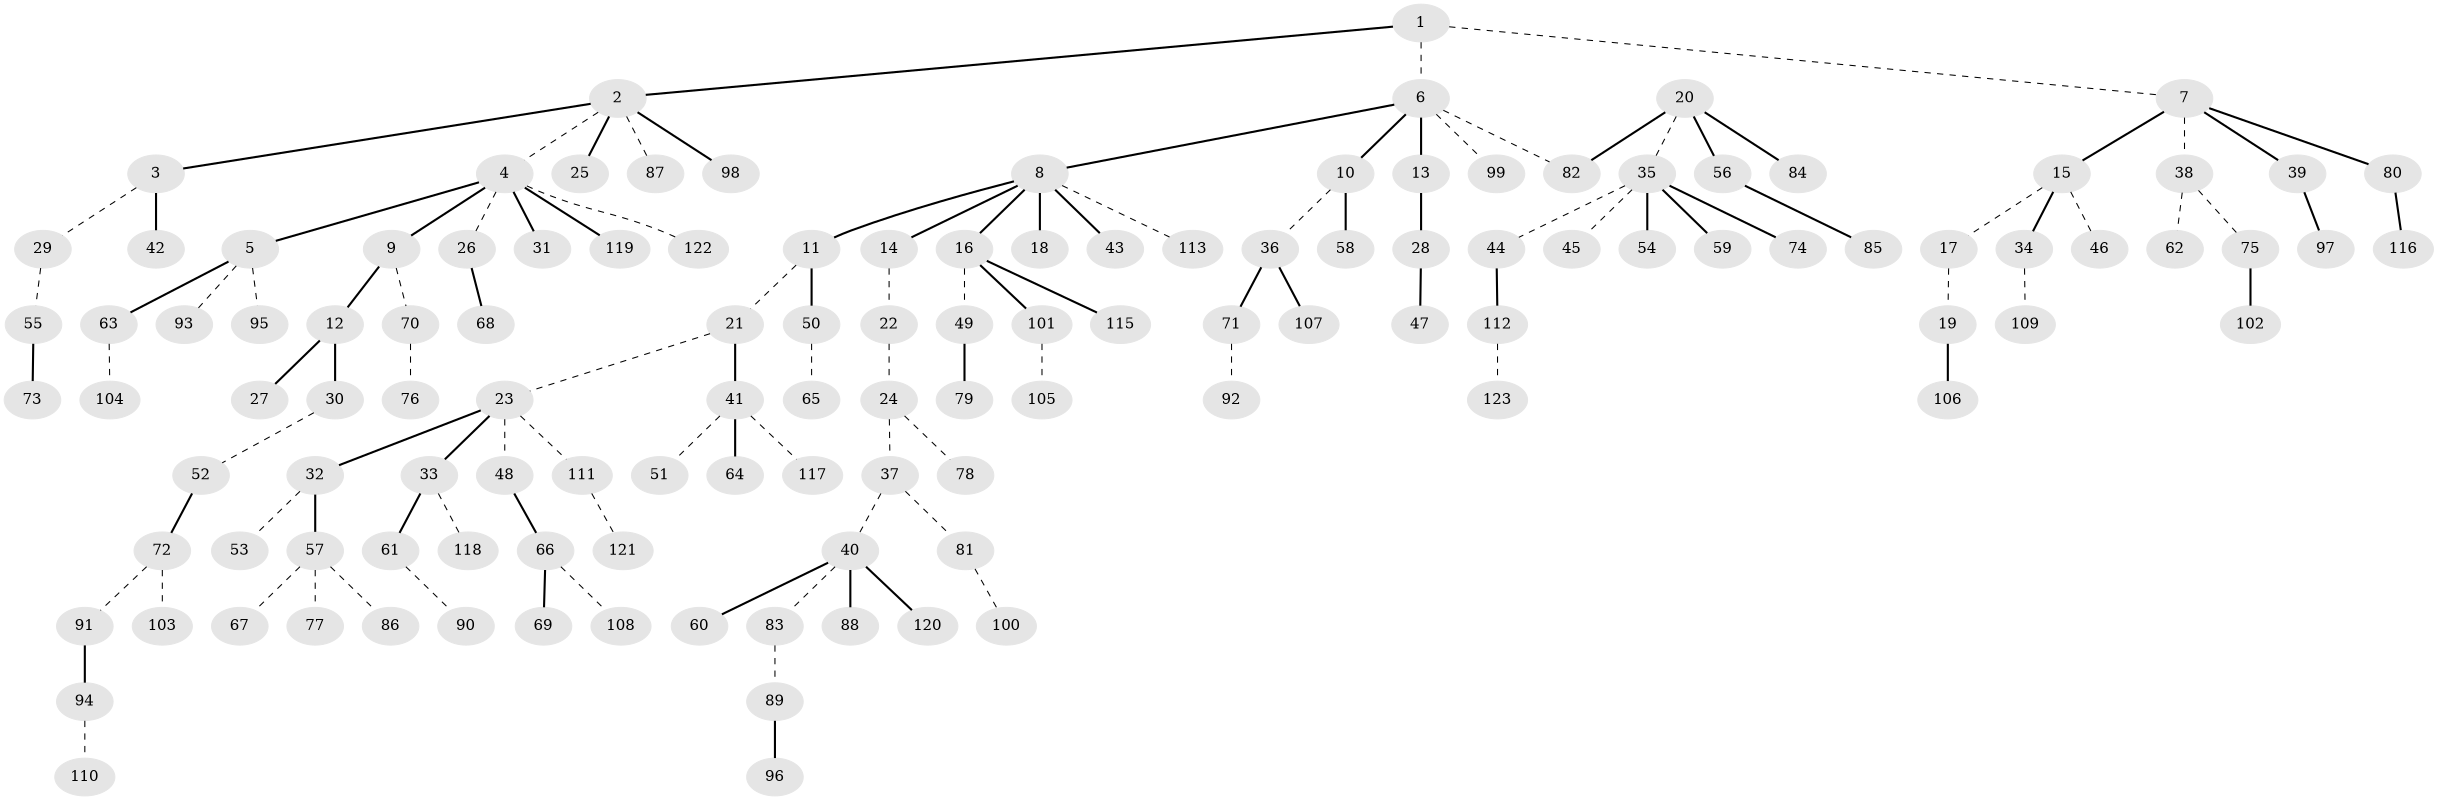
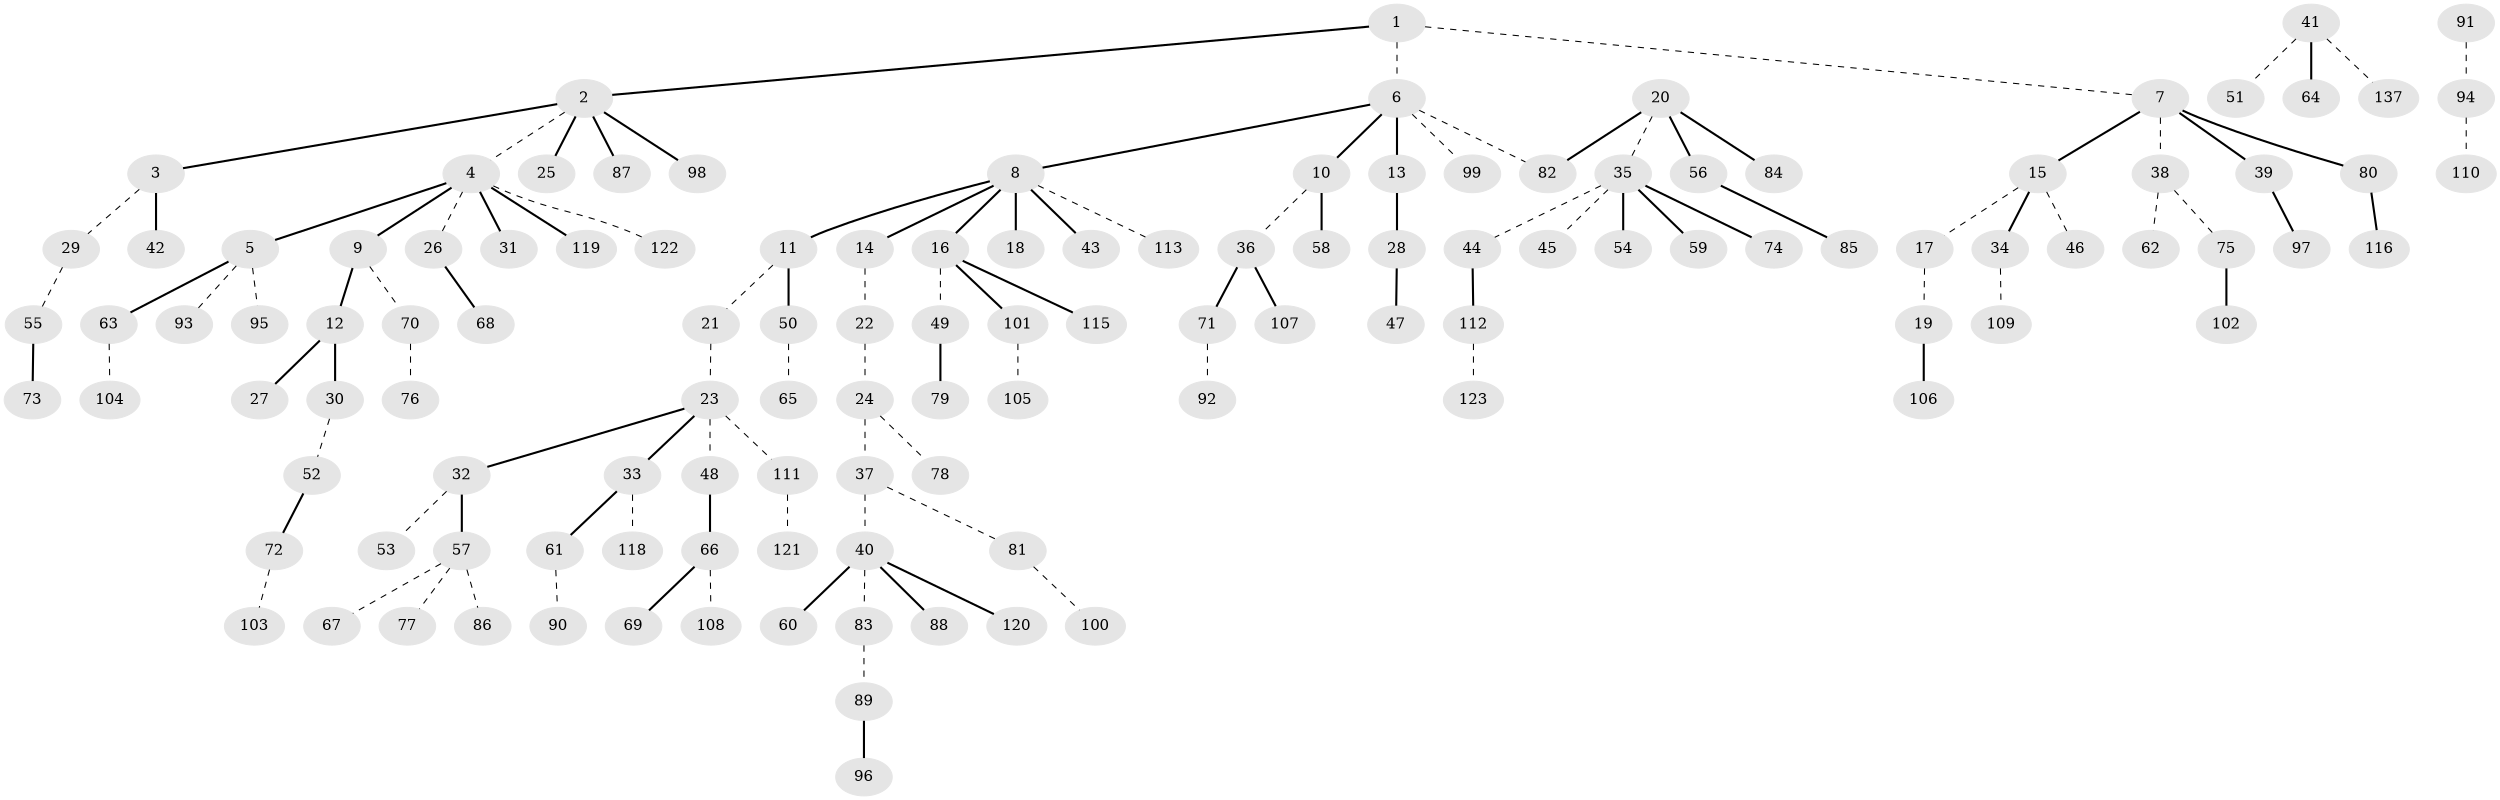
(637, 136) -> (603, 136)
(735, 362) -> none
(813, 475) -> (2389, 98)
(124, 589) -> none
(85, 664) -> (2466, 61)
